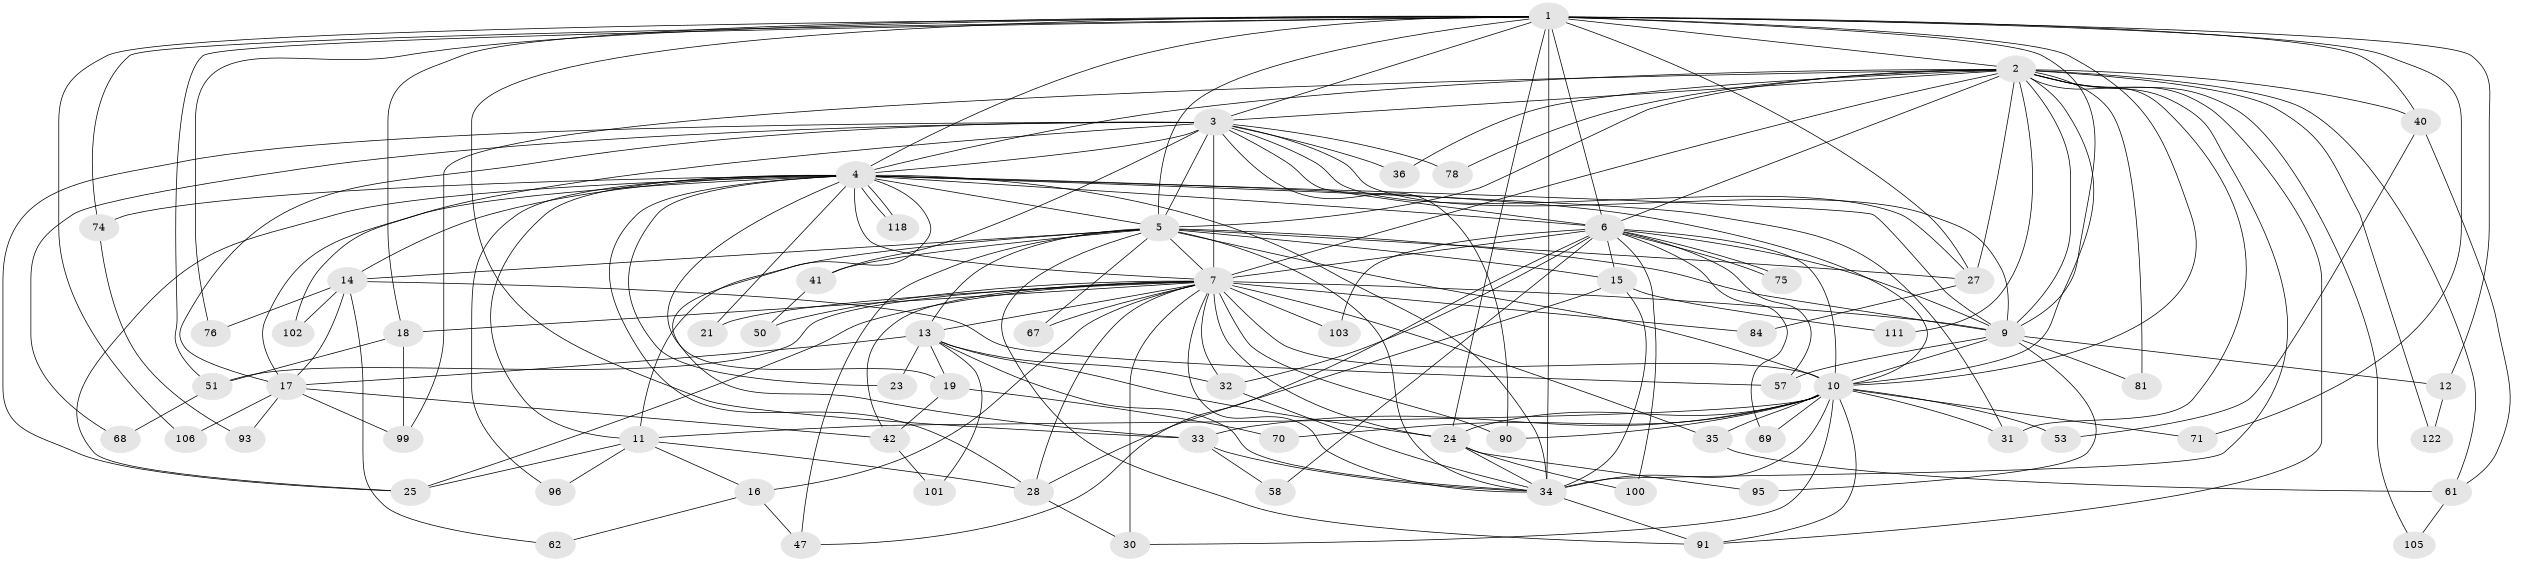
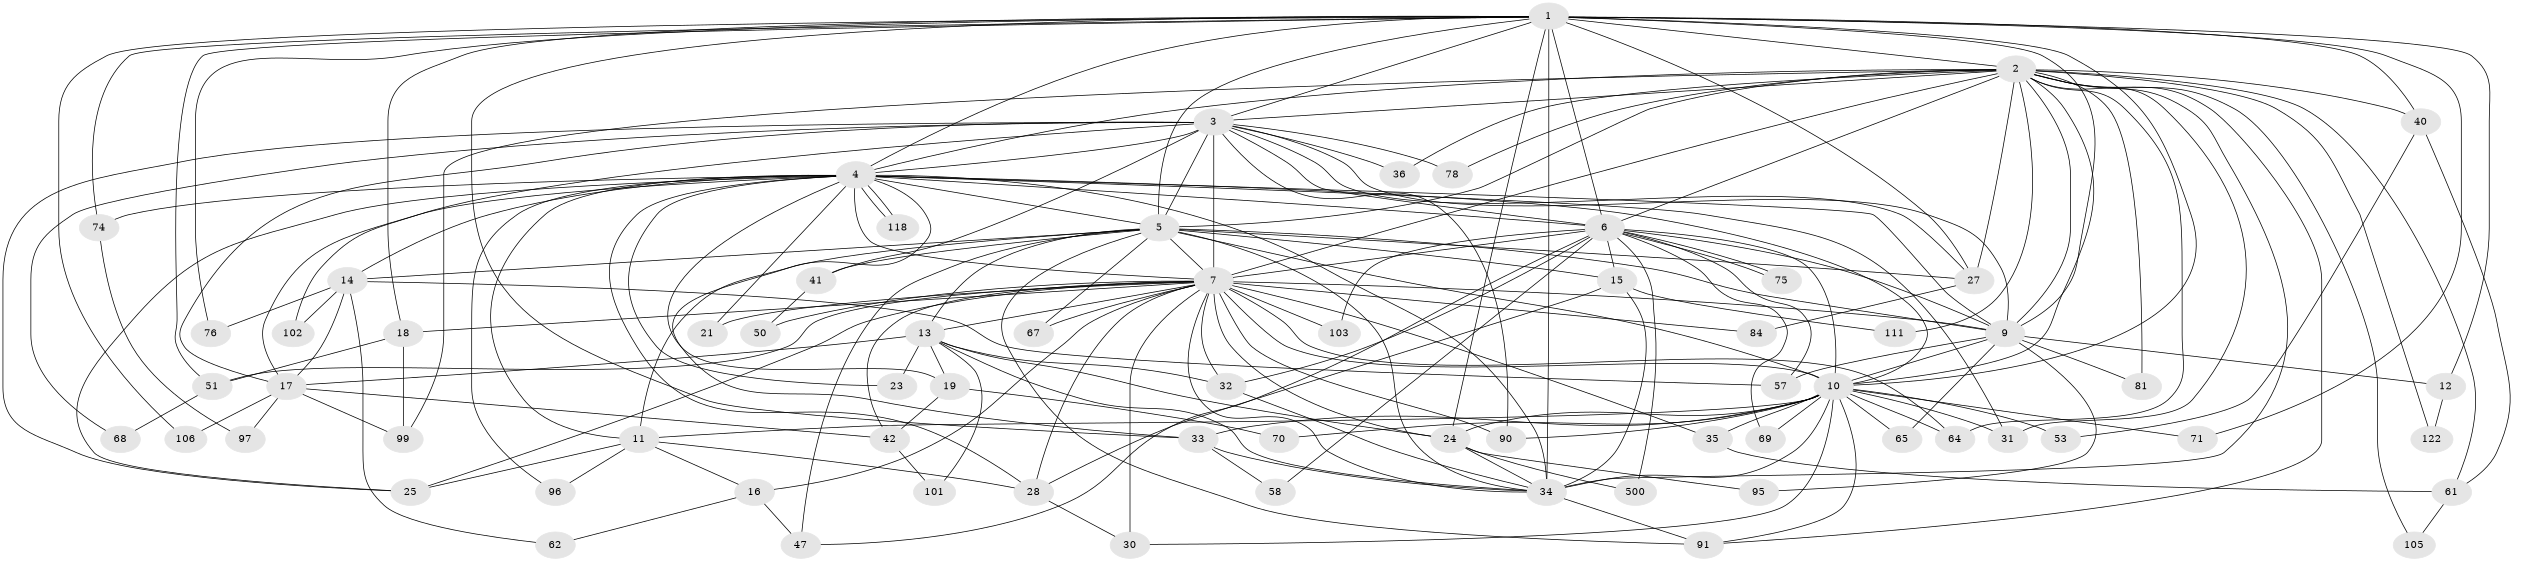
(245, 439) -> (245, 439)
none -> (1902, 439)
none -> (1955, 439)
(1635, 492) -> (1635, 492)
